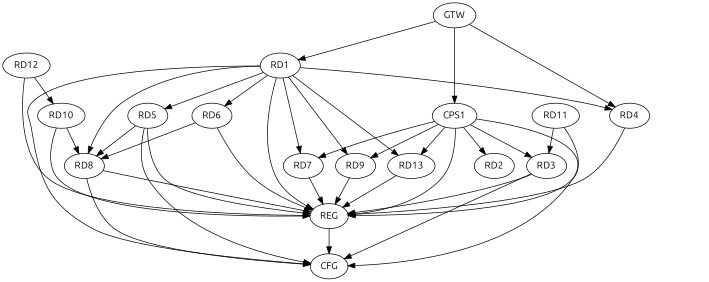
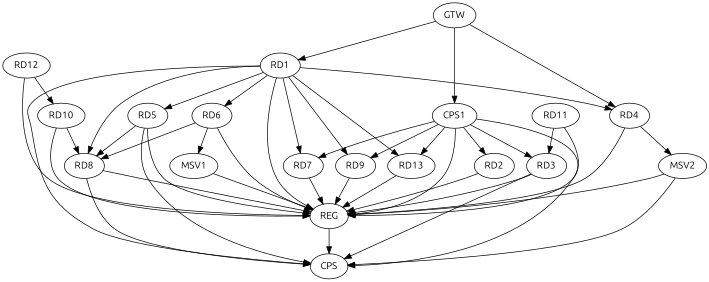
none -> (194, 166)
none -> (683, 166)
none -> (413, 194)
(329, 266) -> (329, 266)
